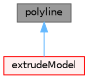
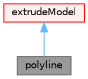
(44, 44) -> (44, 44)
